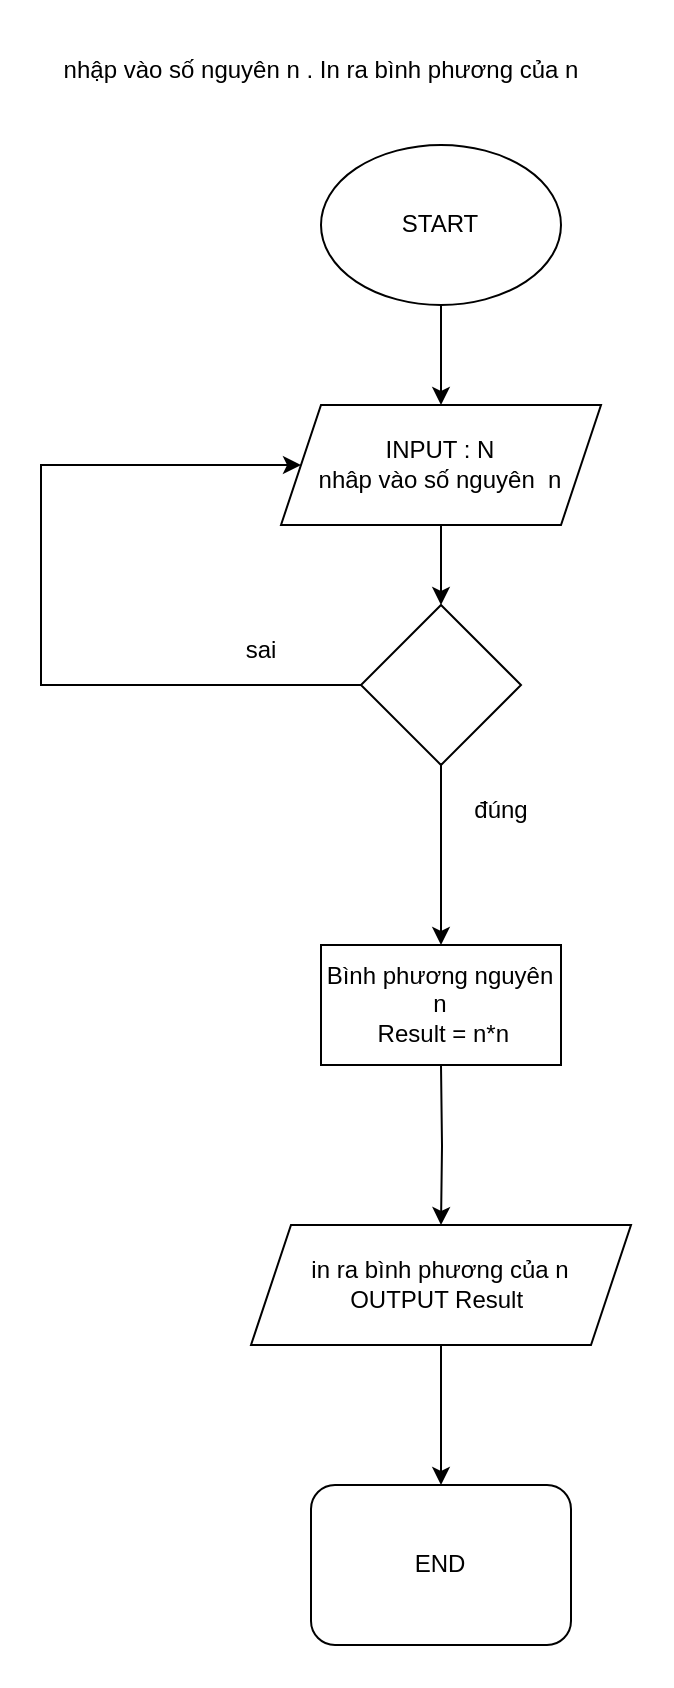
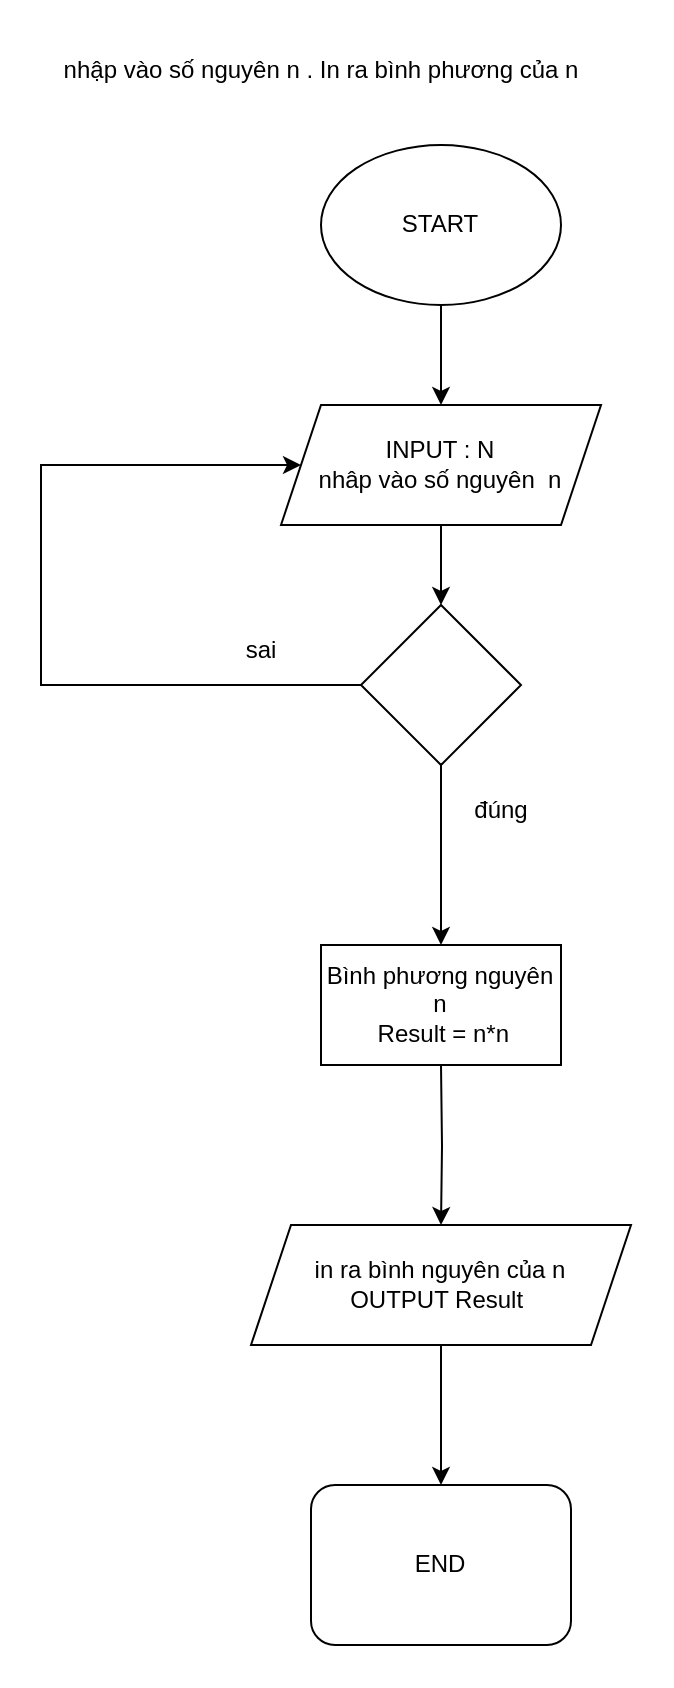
(441, 1285) -> (441, 1285)
